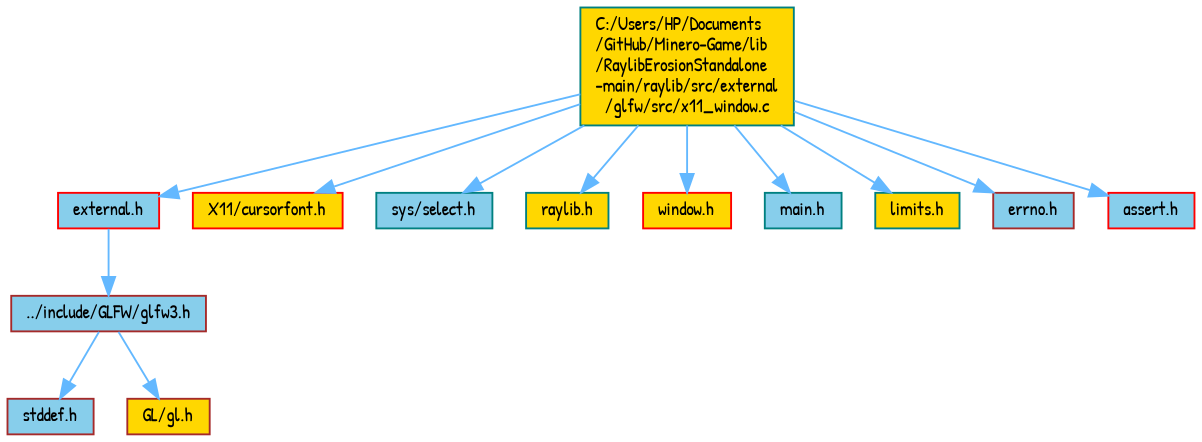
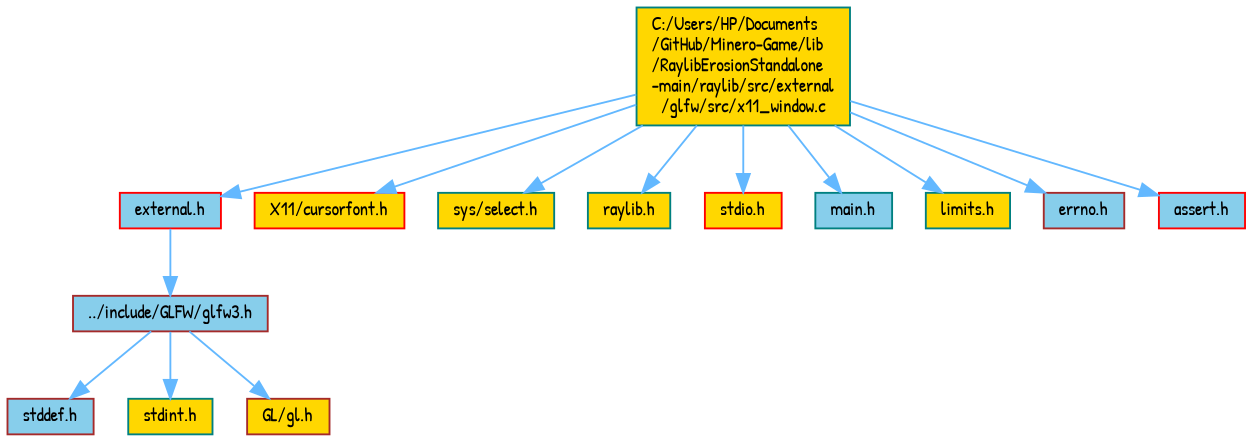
(434, 211) -> (496, 211)
(687, 211) -> (743, 211)
none -> (170, 417)
